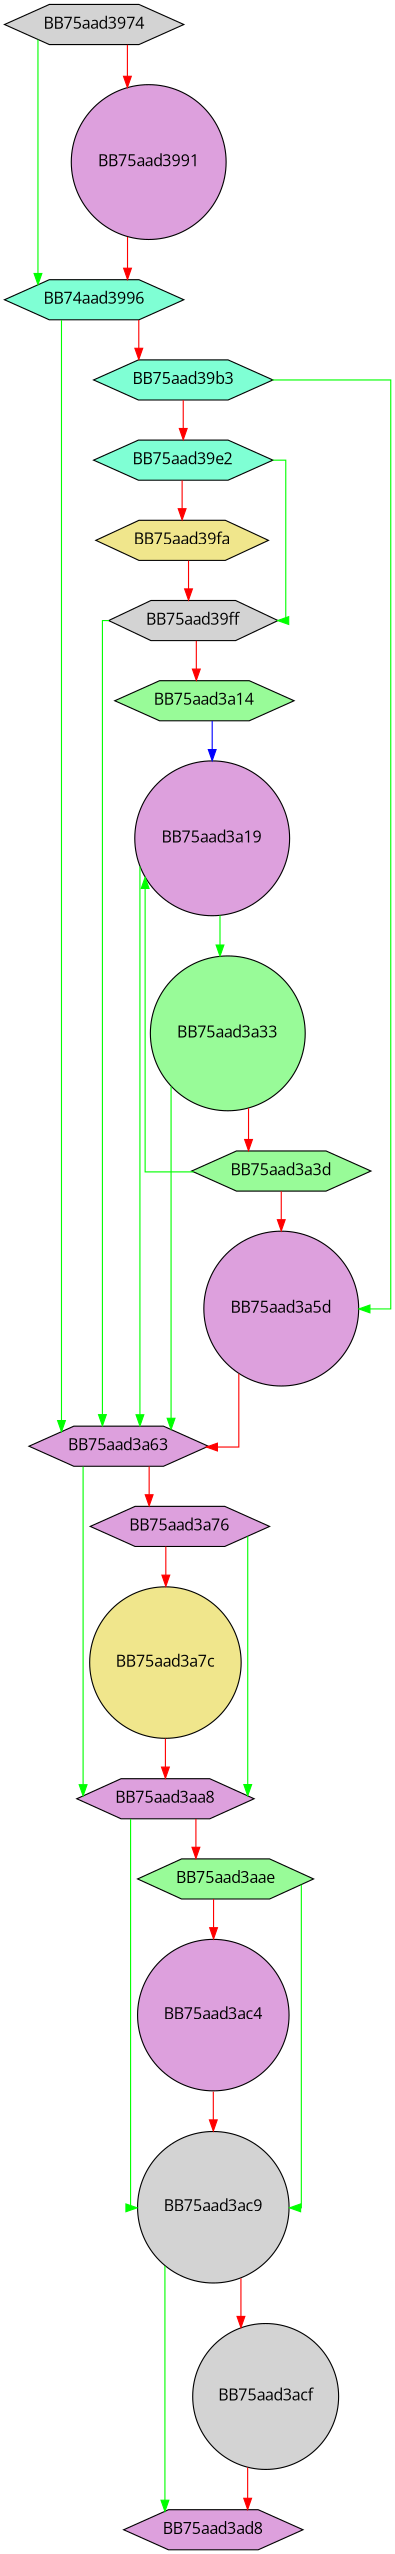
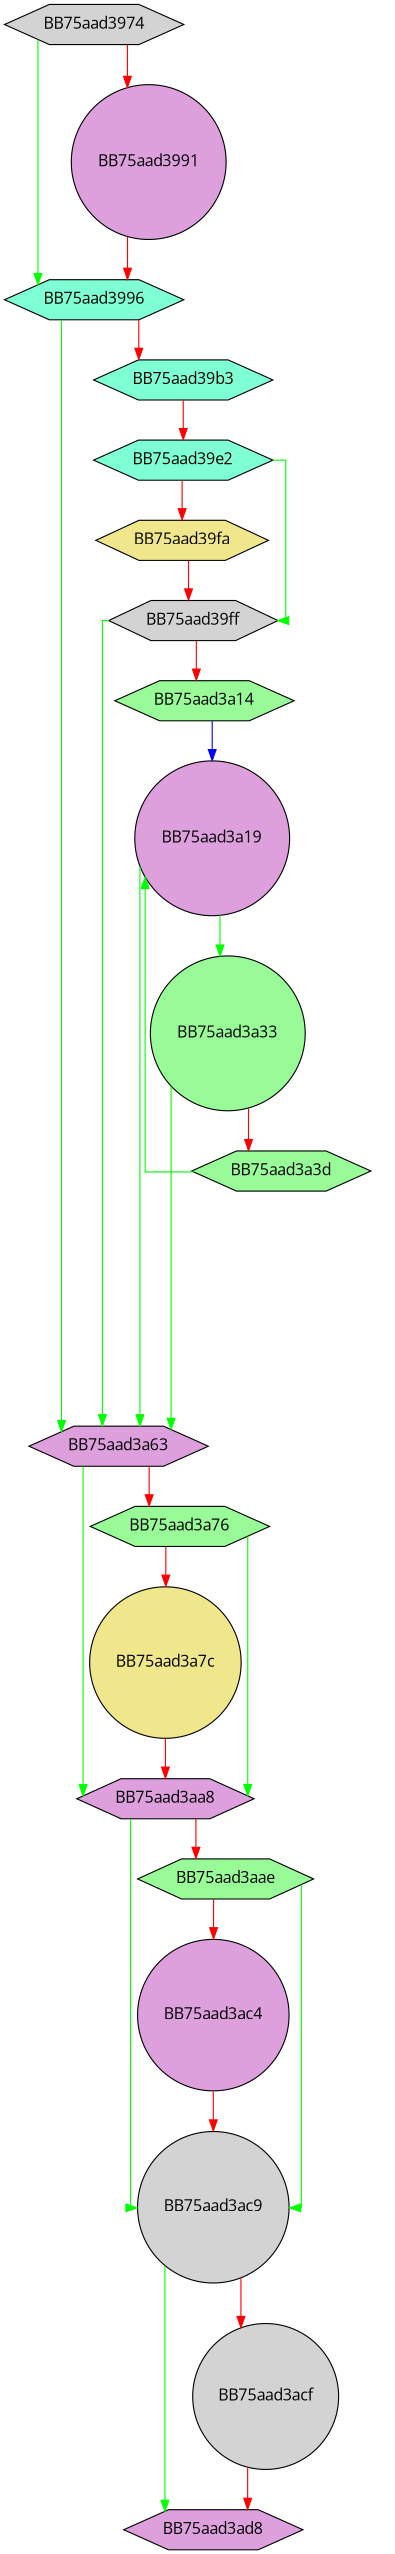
(94, 300) -> (94, 300)
(281, 1309) -> none
(180, 1526) -> (180, 1526)
